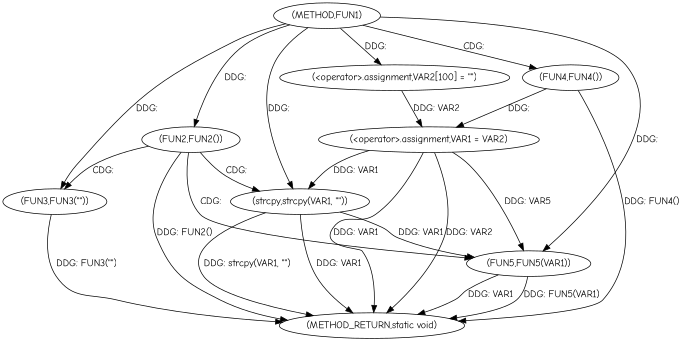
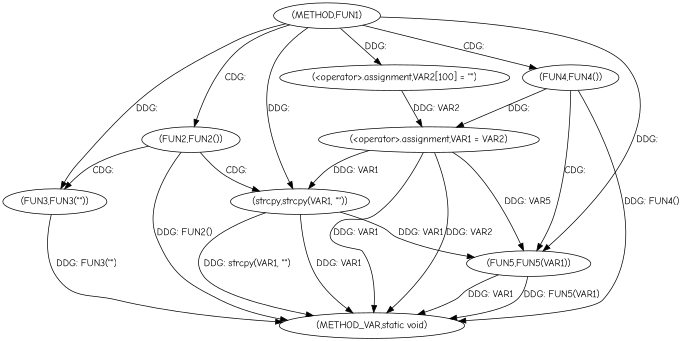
(237, 78) -> (237, 78)
(299, 239) -> (564, 169)
(372, 326) -> (372, 326)
